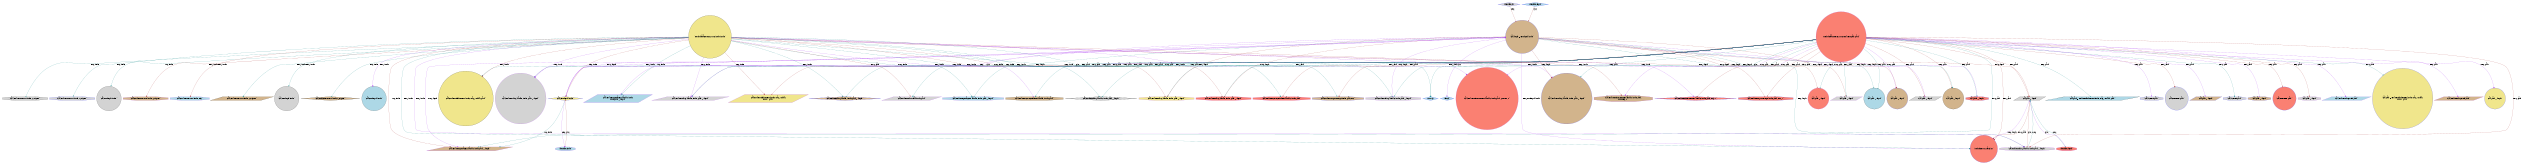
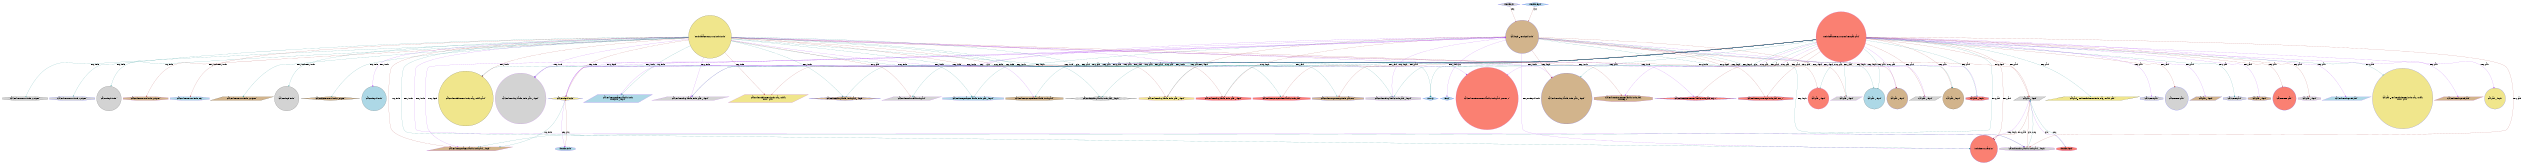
(1704, 65) -> (1704, 65)
(2093, 99) -> (2093, 99)
